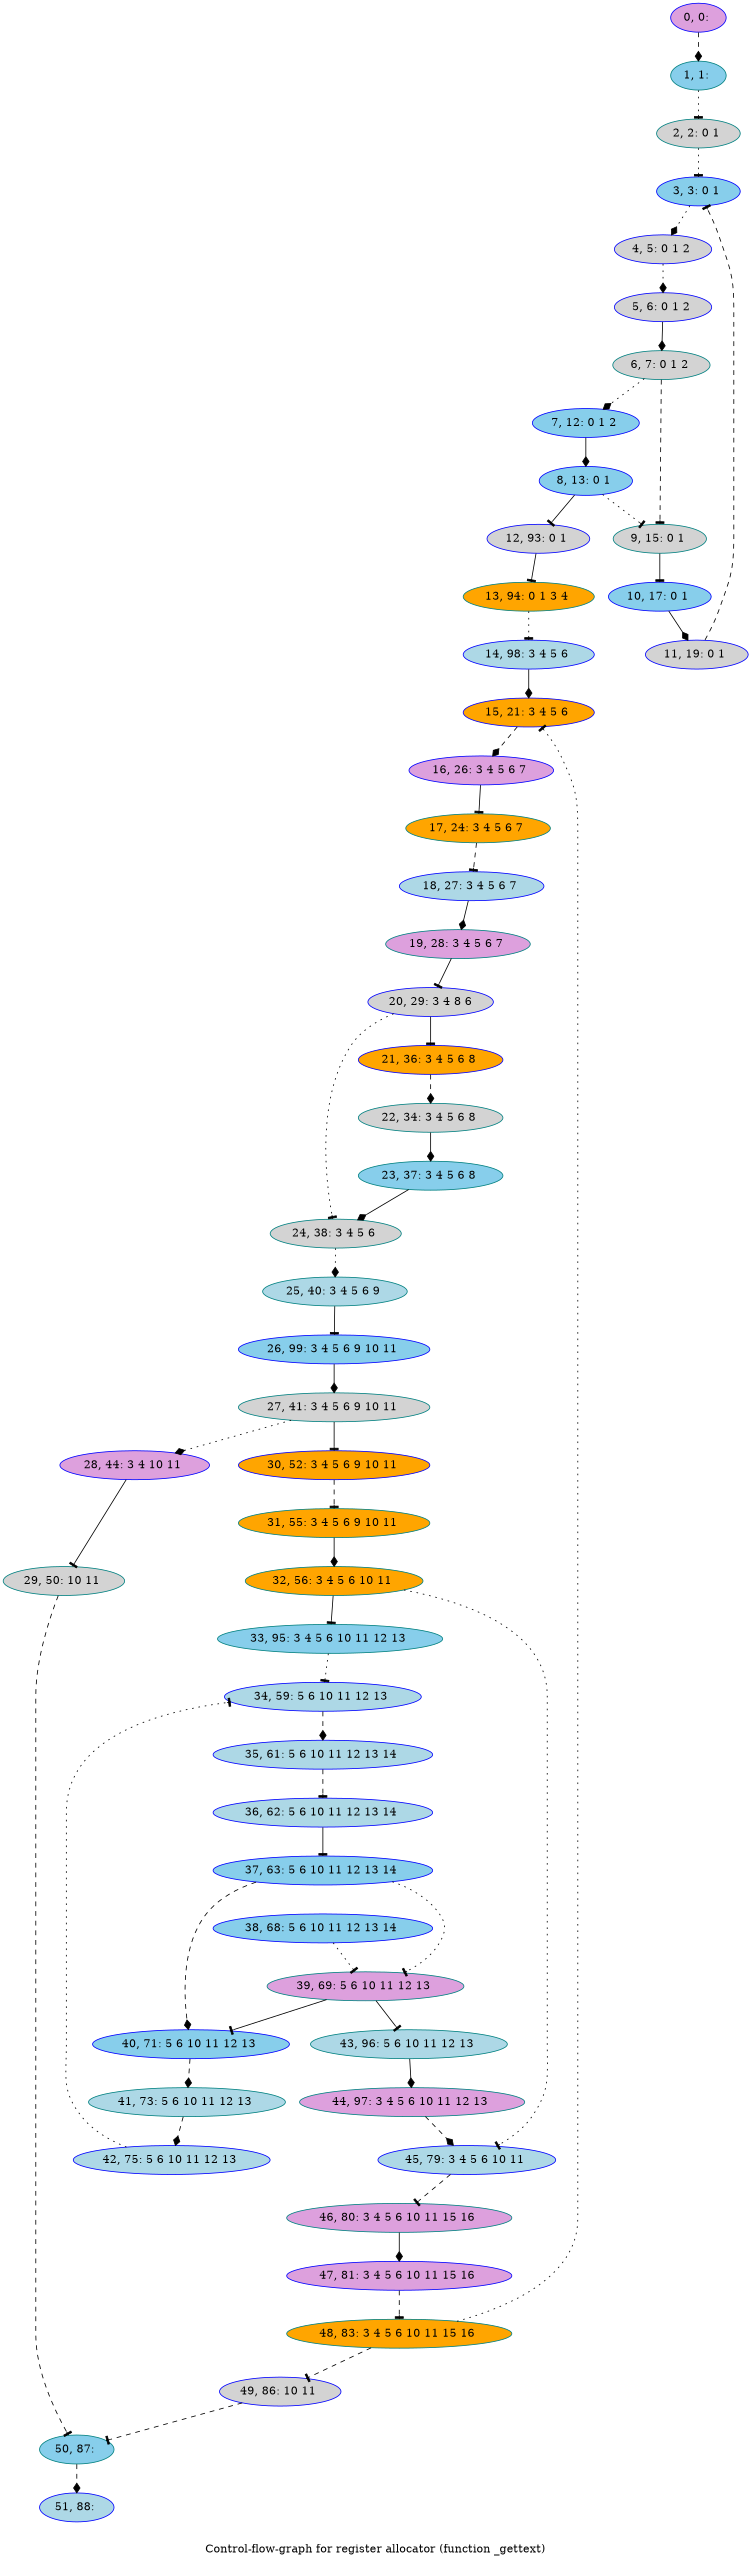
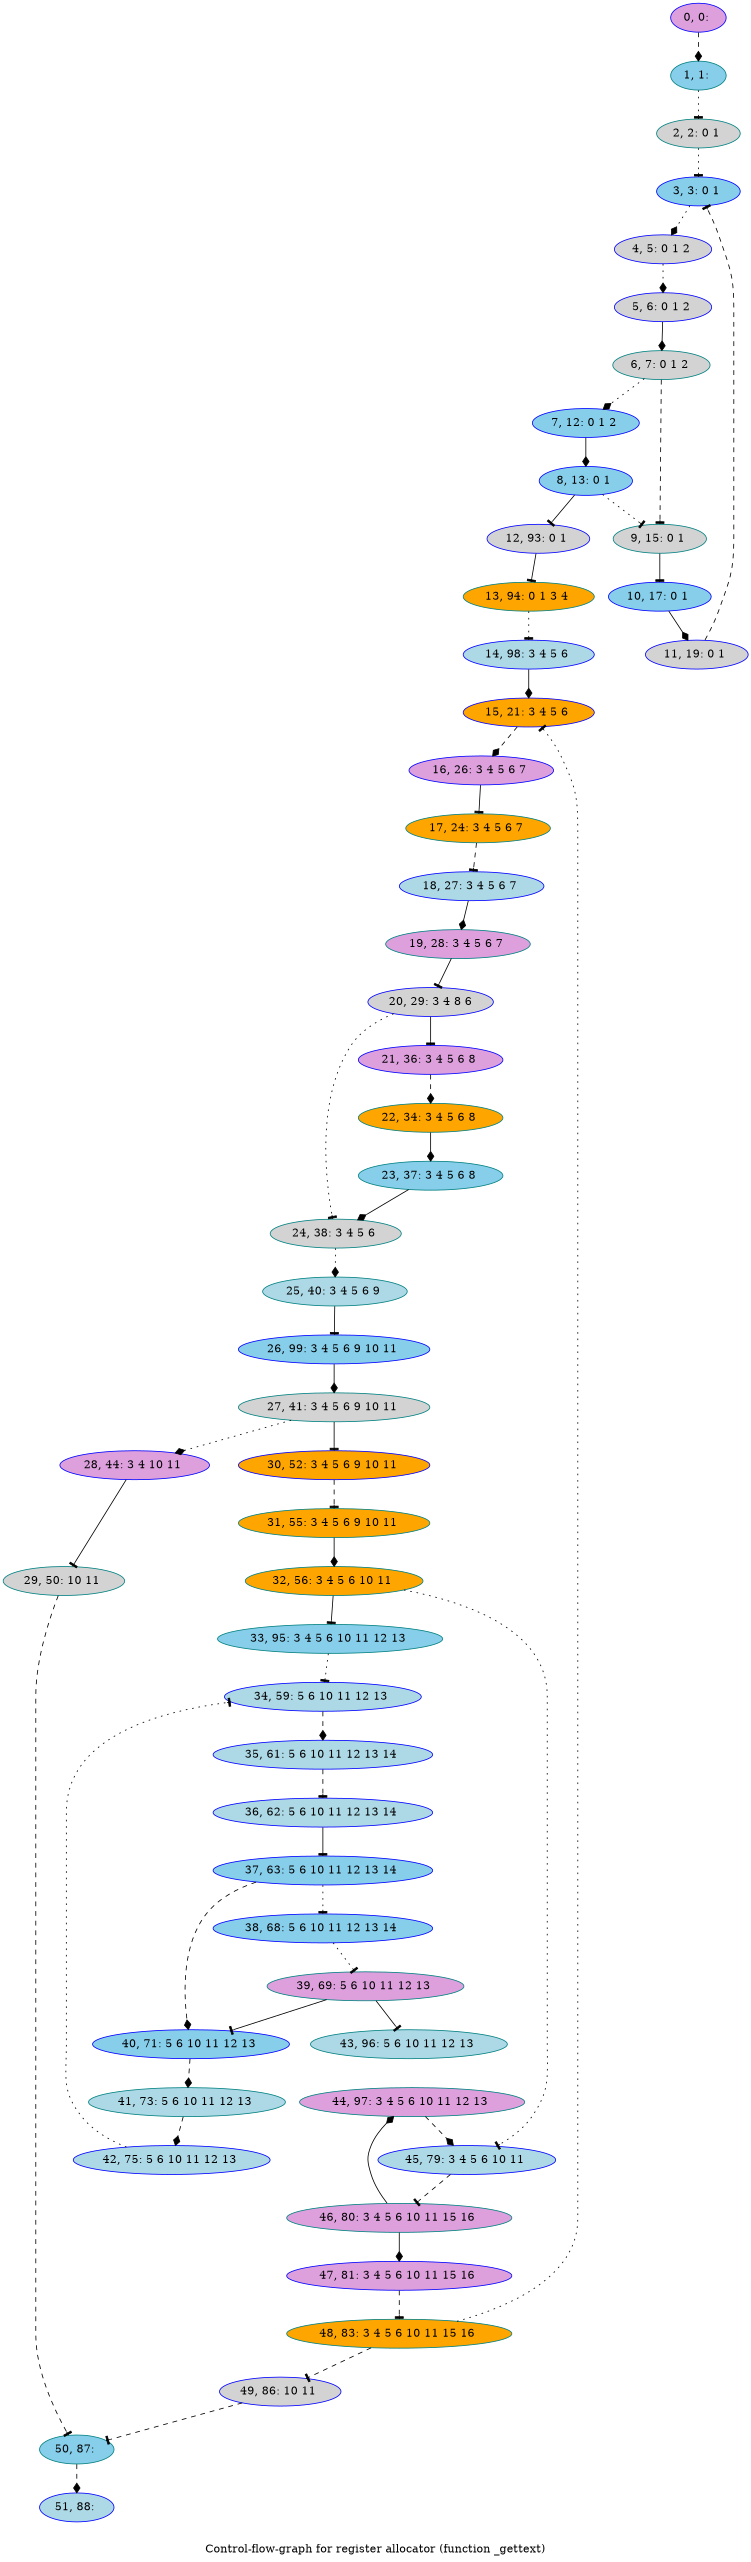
(431, 1060) -> (431, 1060)
(431, 1118) -> (431, 1118)
(443, 1921) -> (323, 1898)
(410, 2068) -> (368, 2163)
